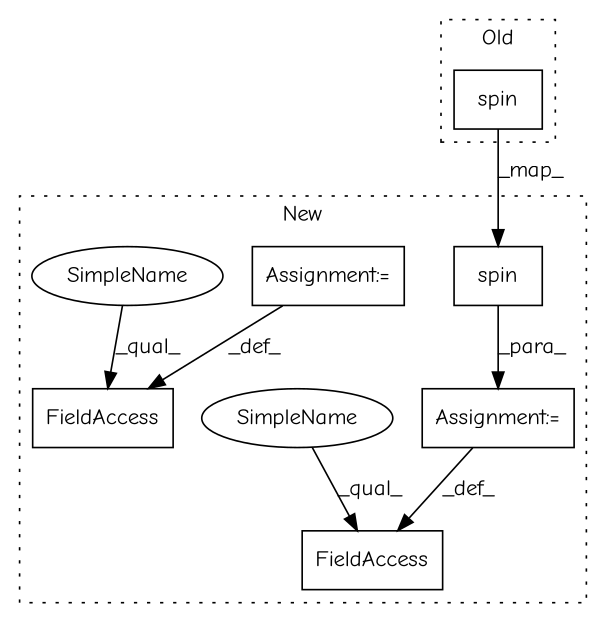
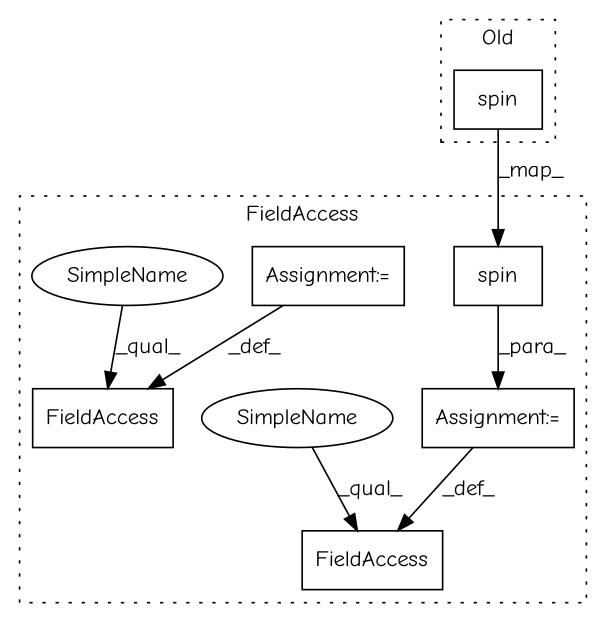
(303, 215) -> (303, 215)
